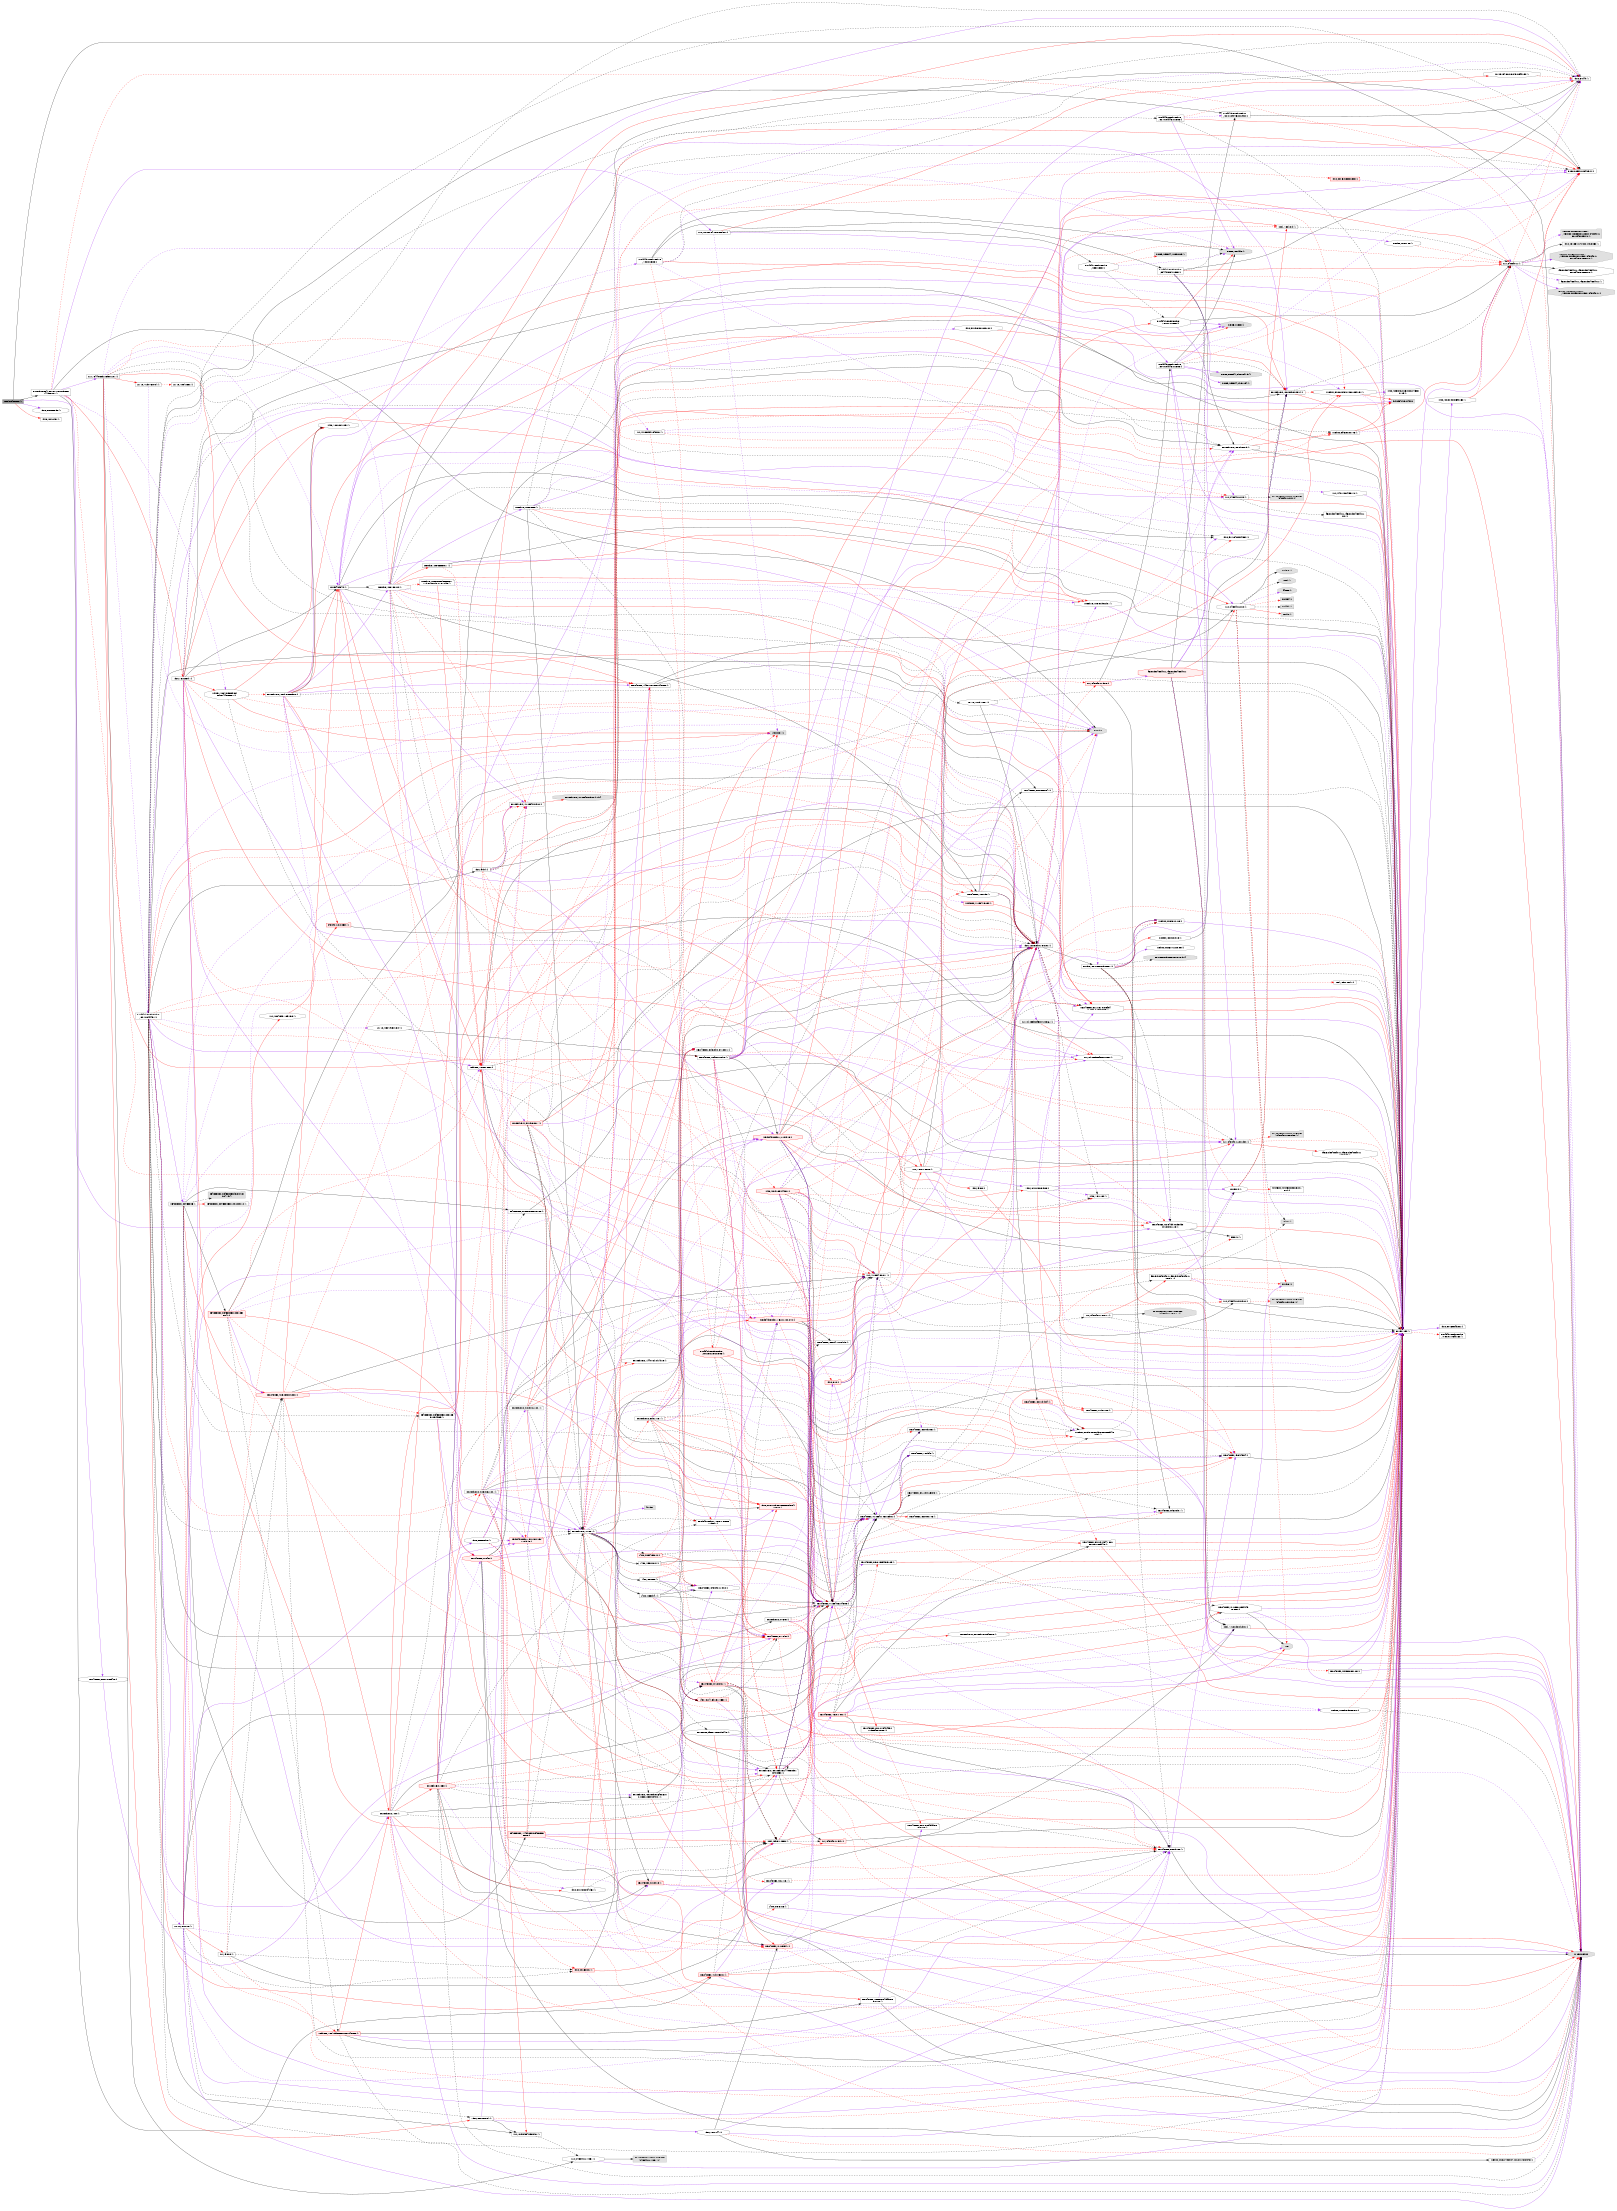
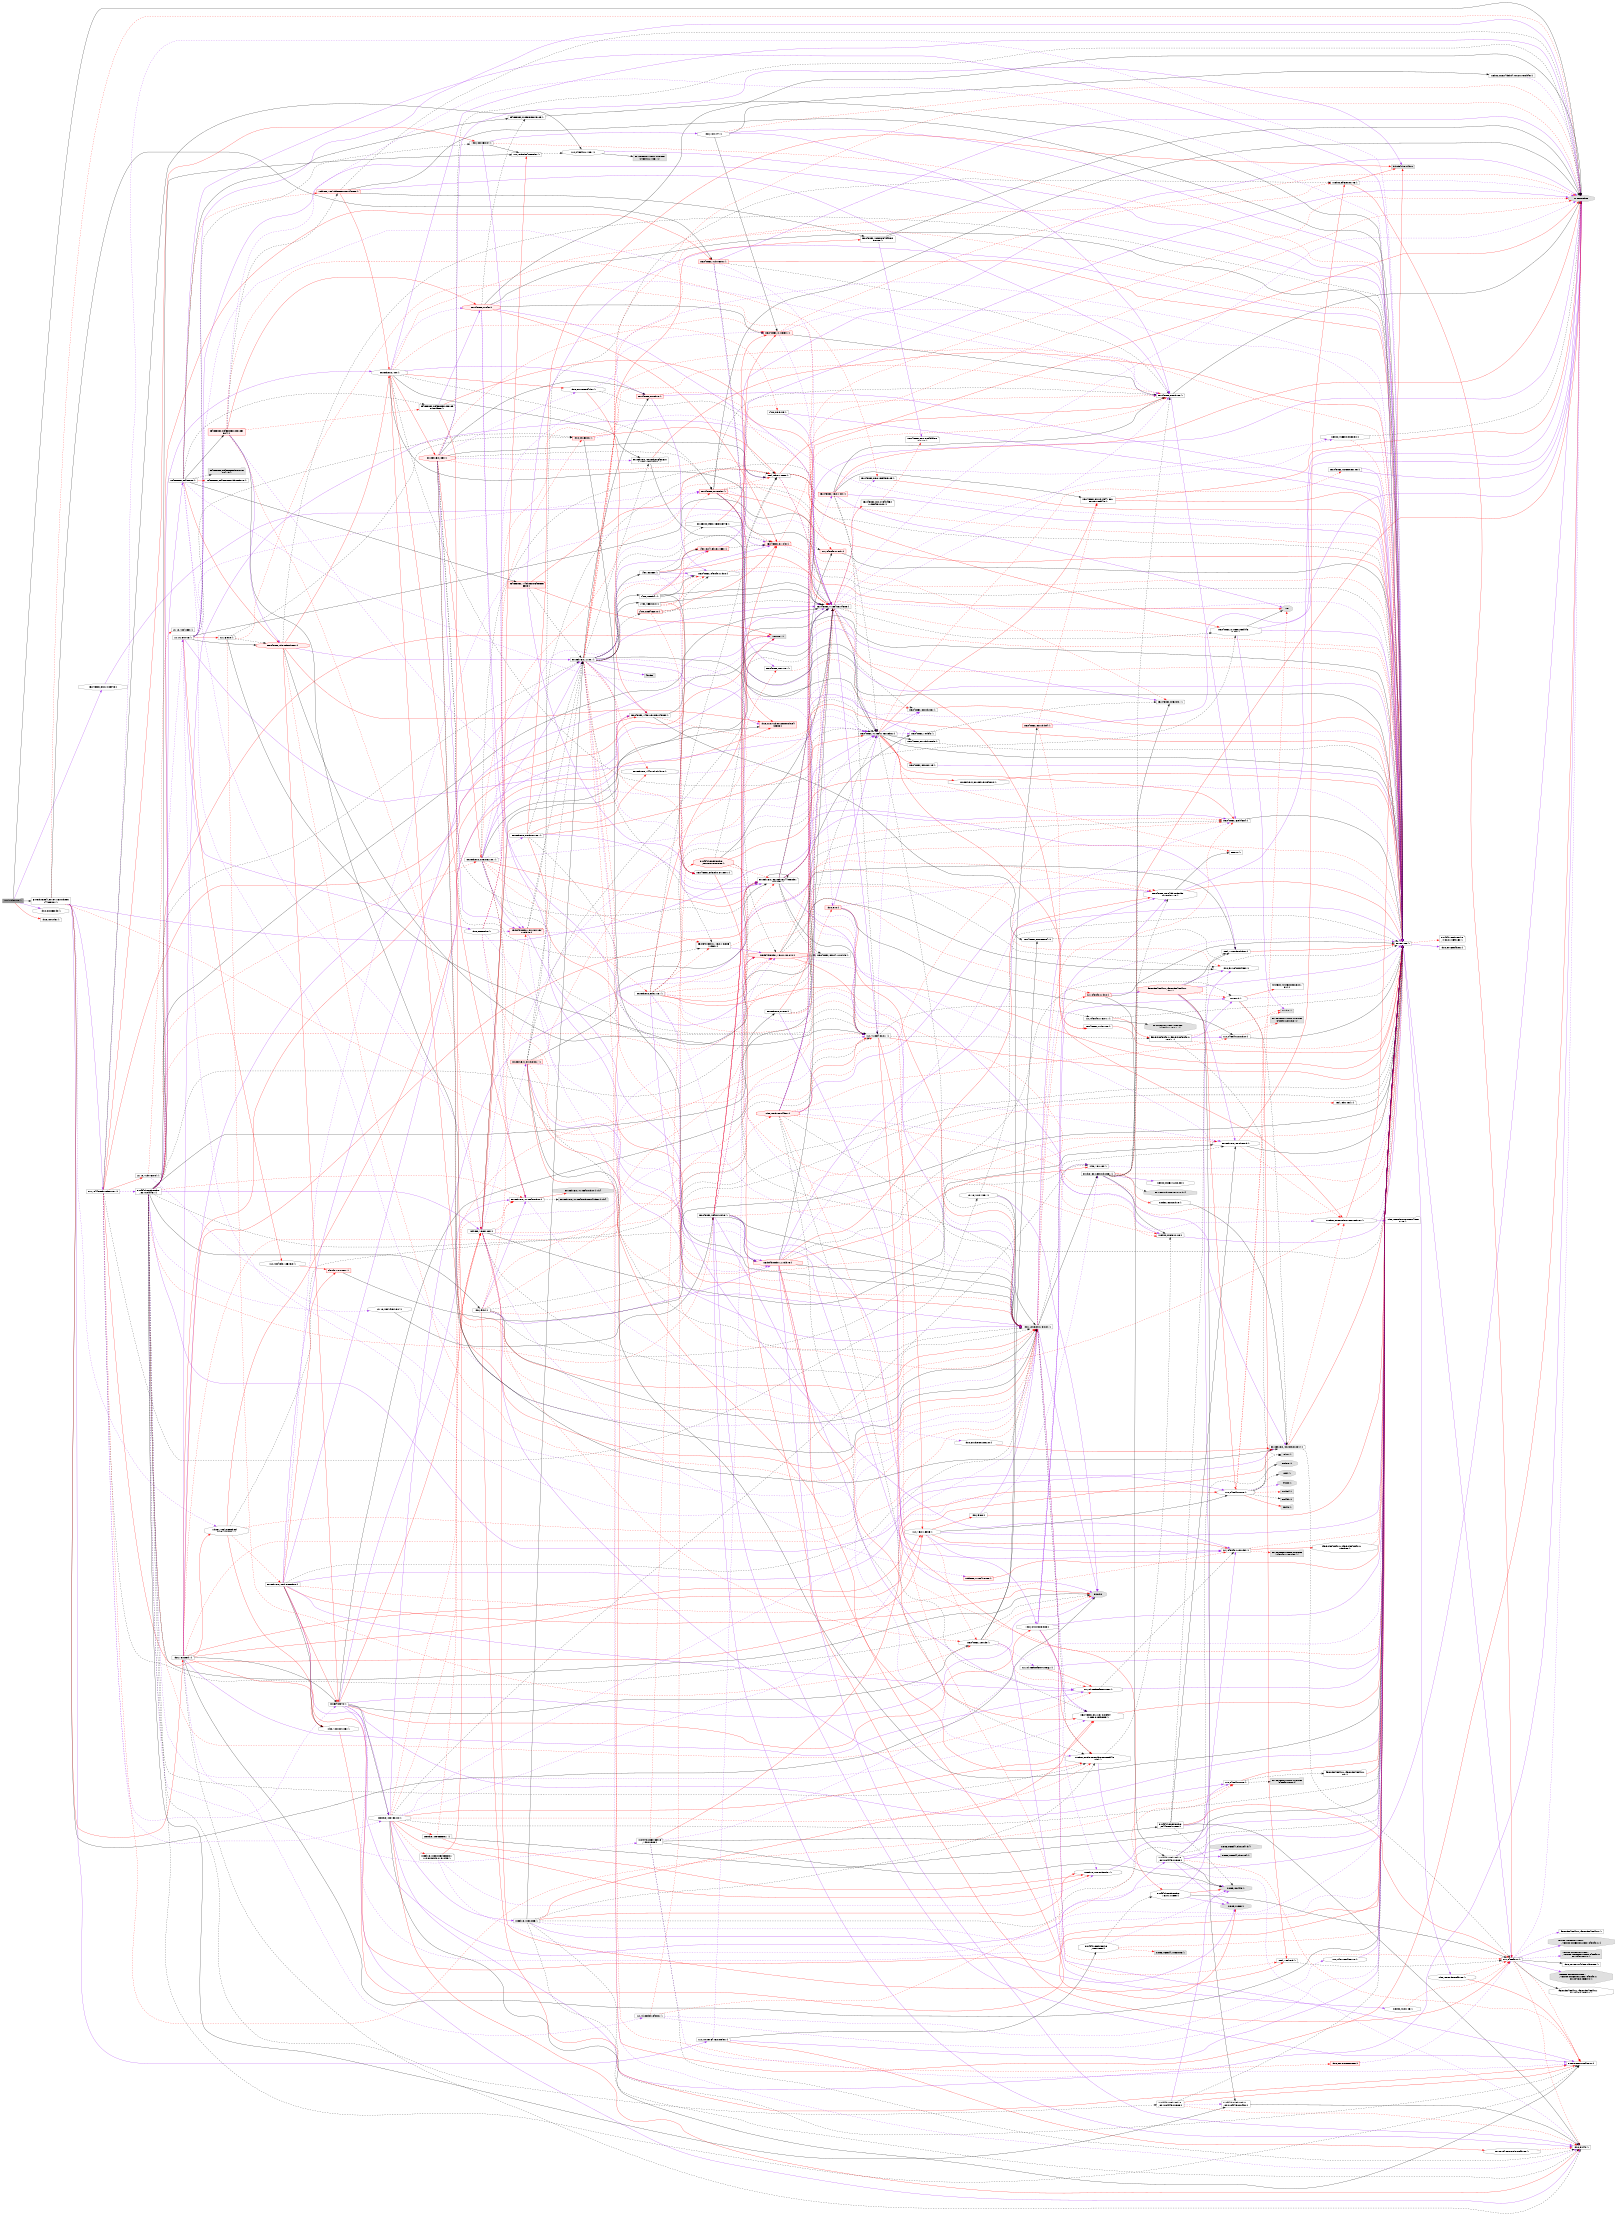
none -> (583, 1200)
(538, 1298) -> (616, 1147)
